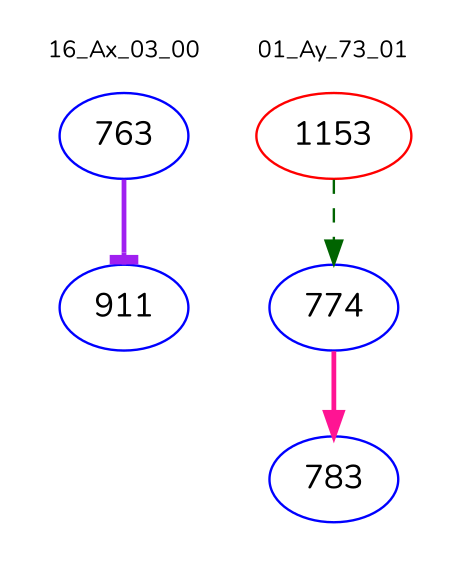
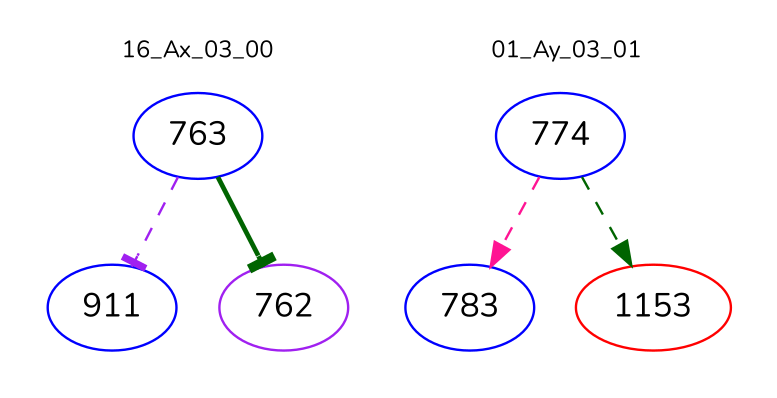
(334, 51) -> (568, 51)
(334, 210) -> (601, 211)
(124, 216) -> (158, 216)
none -> (284, 308)
(334, 382) -> (521, 211)
